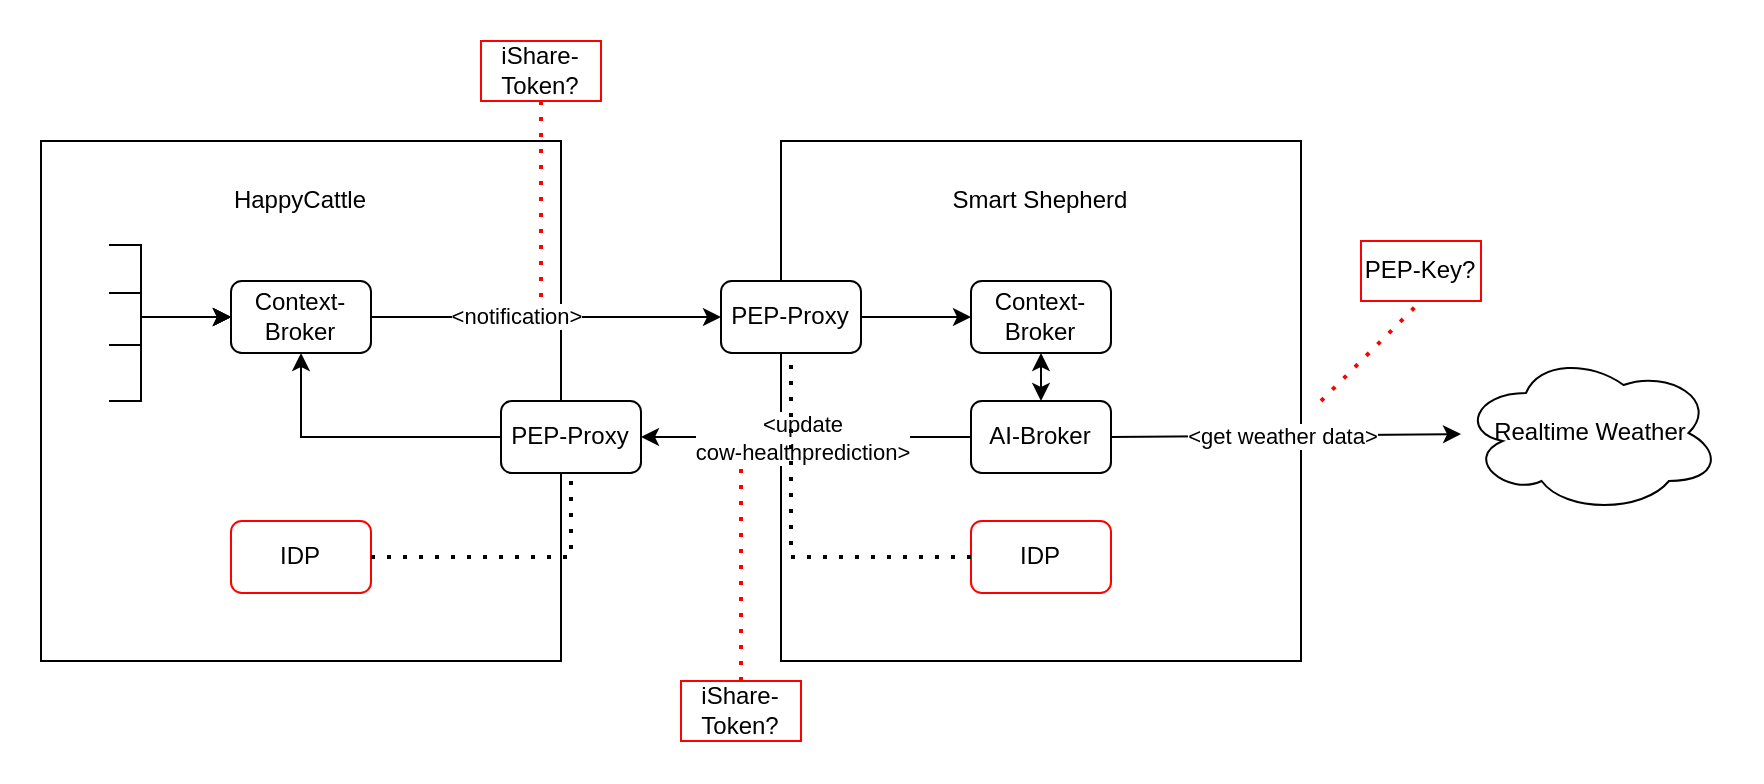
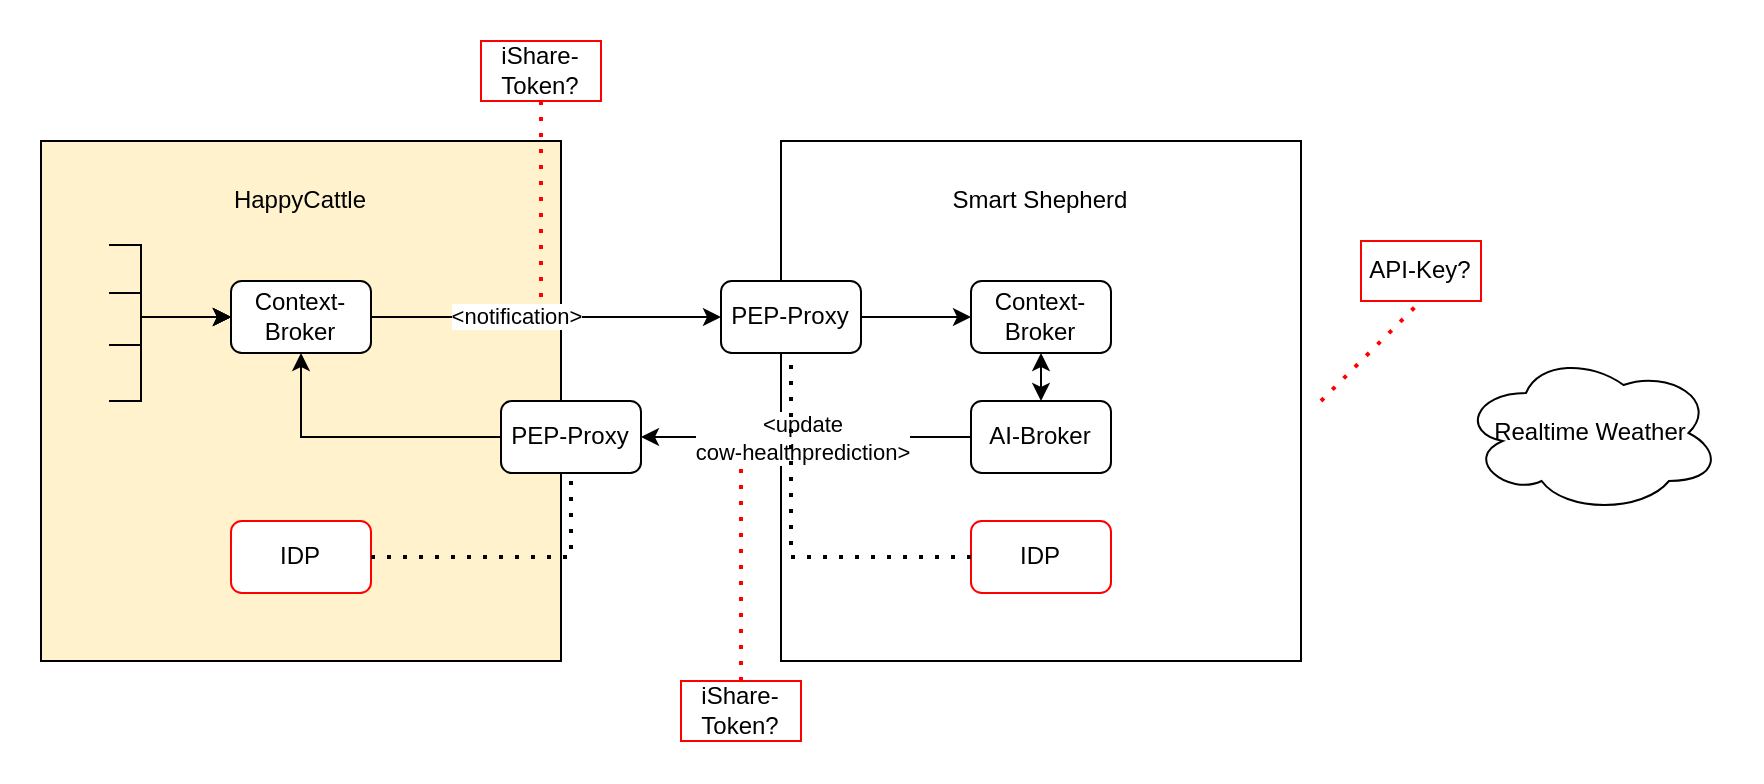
(1421, 271) -> (1421, 271)
(301, 401) -> (301, 401)
(1279, 436) -> none
